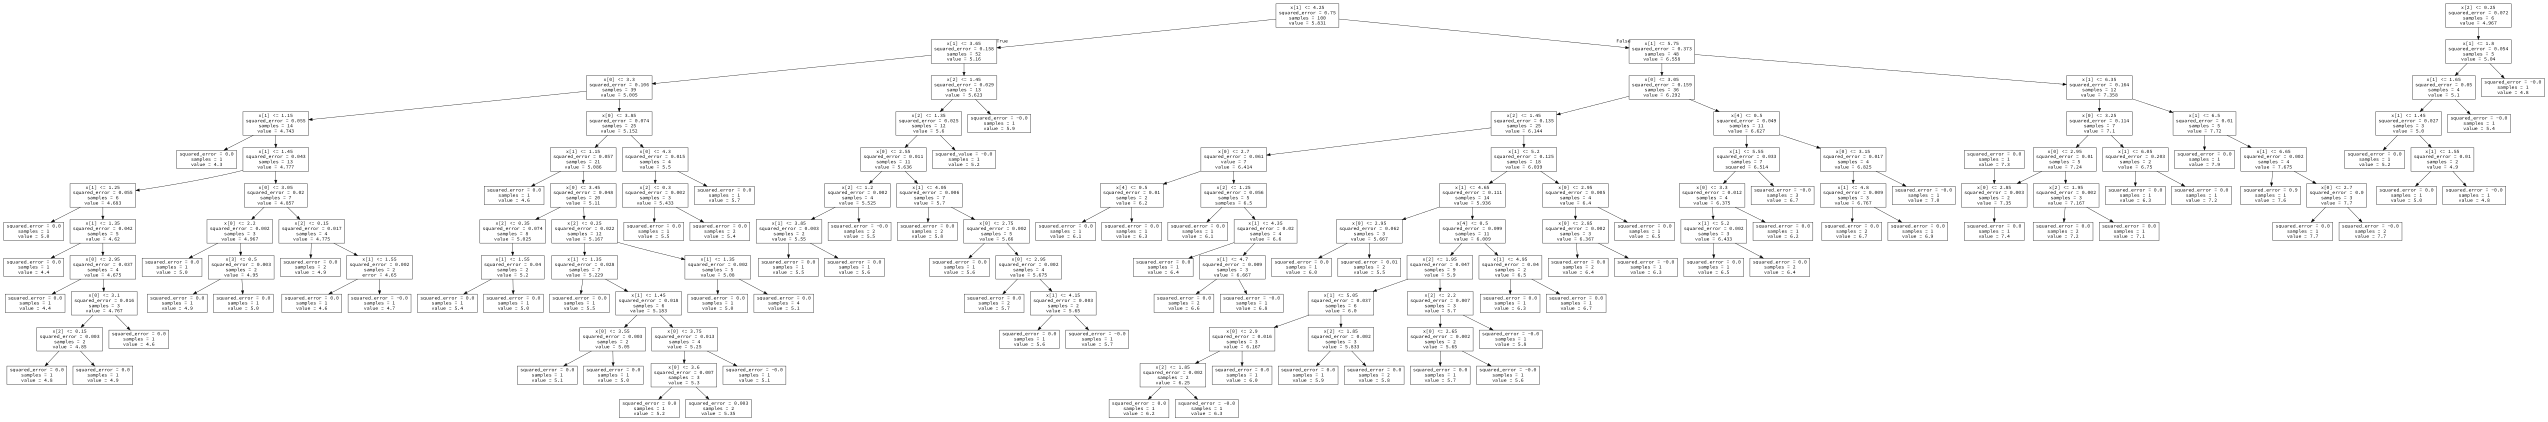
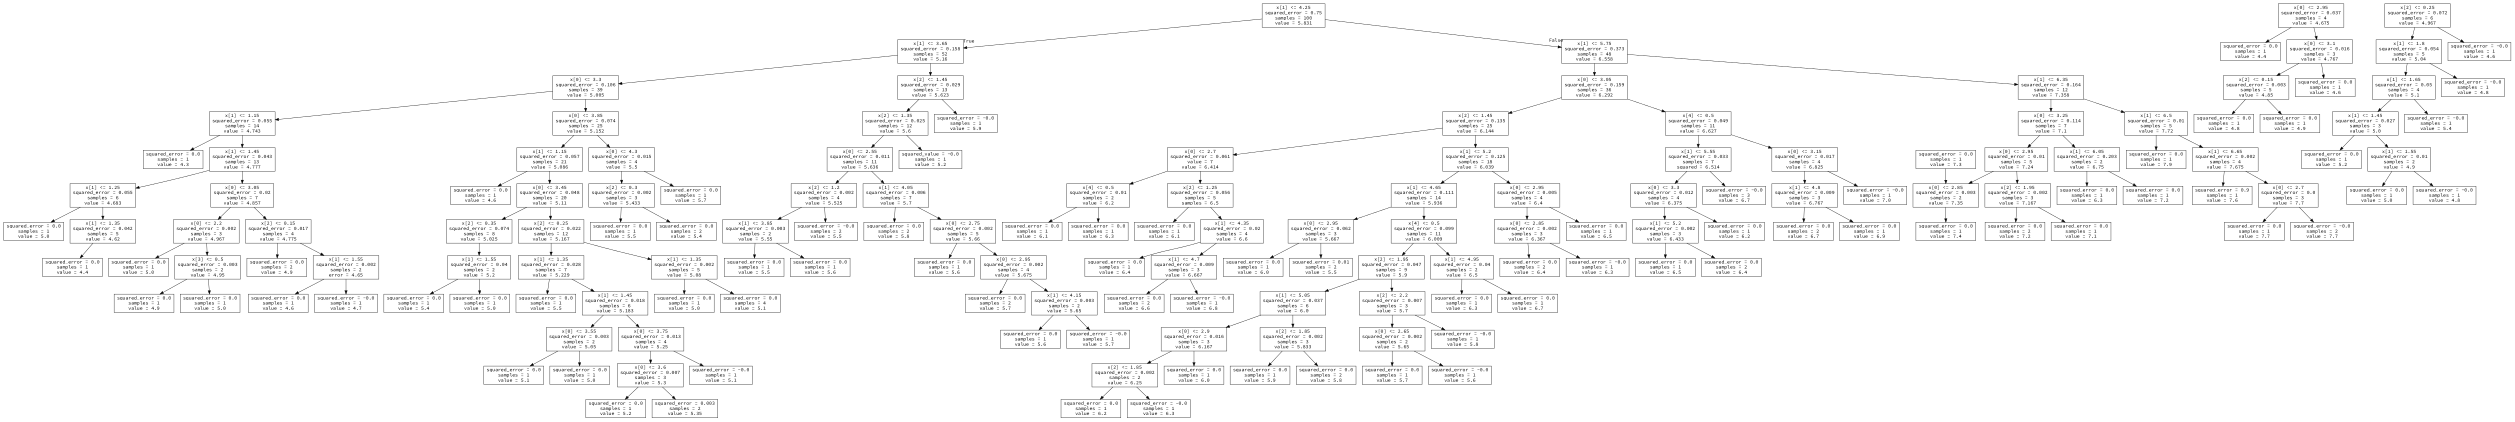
none -> (2479, 52)
(103, 248) -> none
(70, 339) -> (2256, 87)
